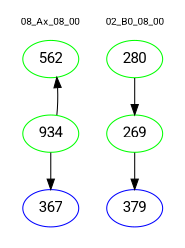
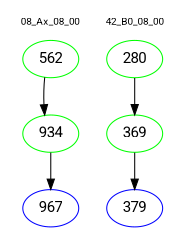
(135, 22) -> (135, 22)
(58, 101) -> (44, 91)
(135, 134) -> (135, 134)
(51, 208) -> (51, 208)
